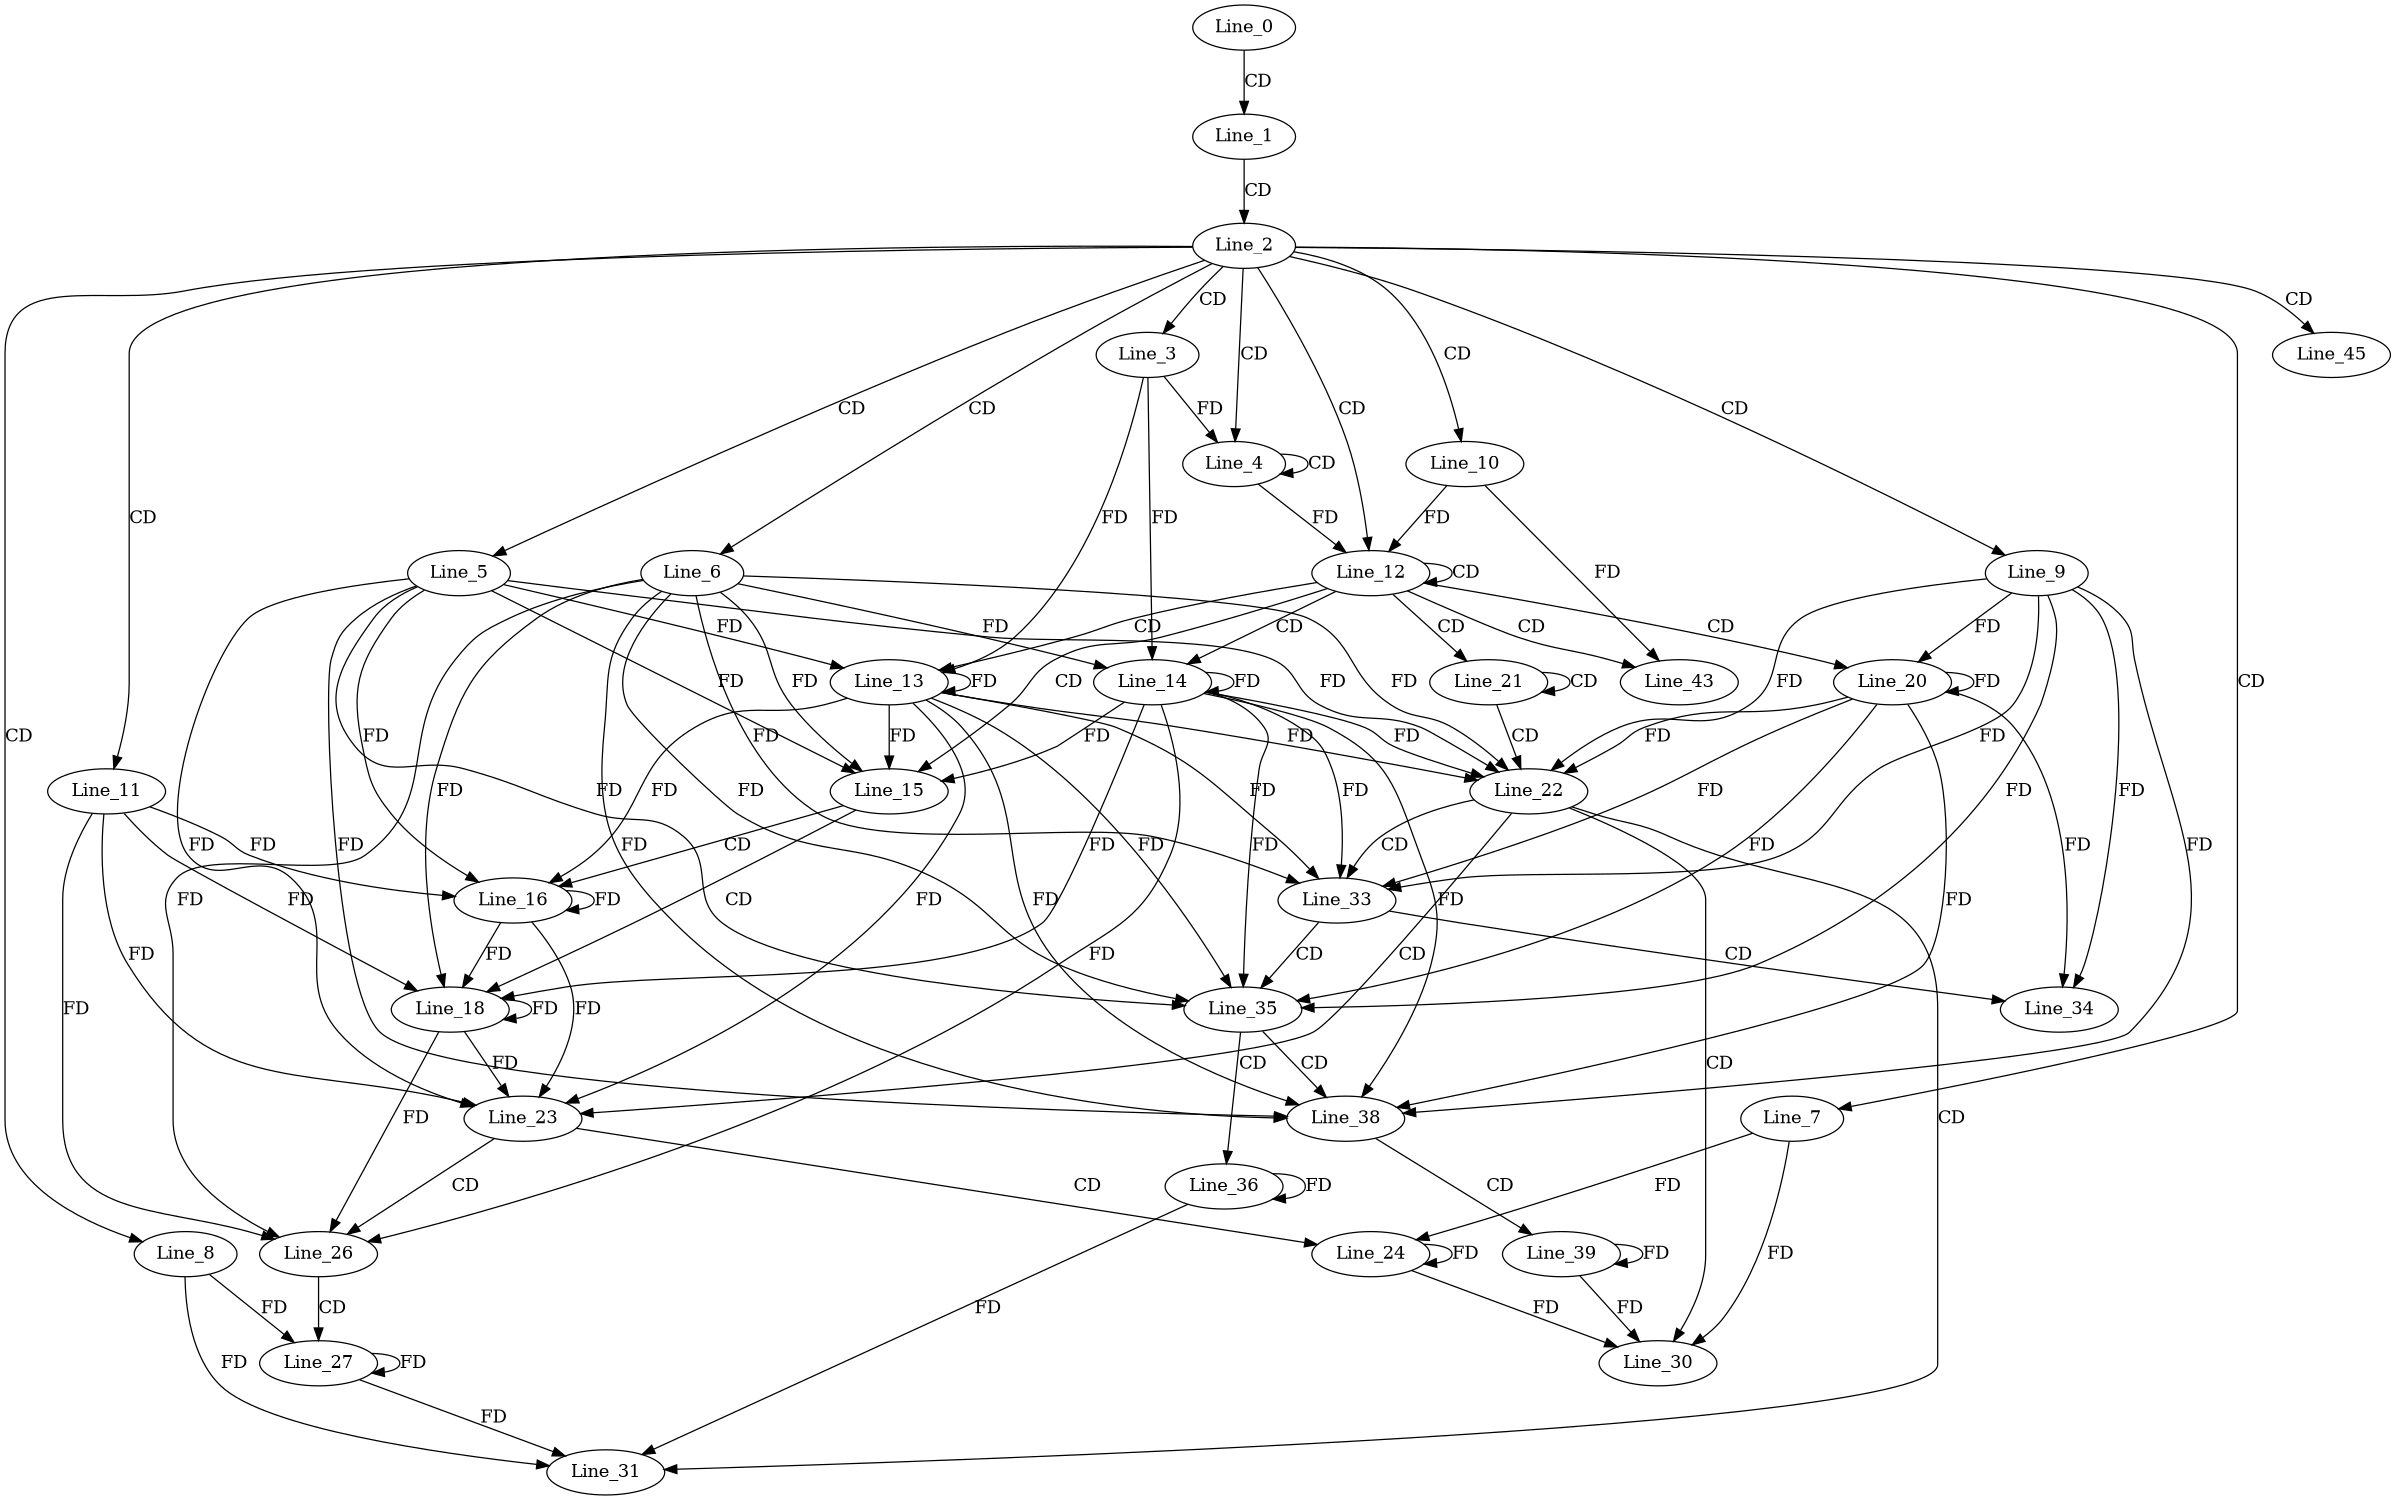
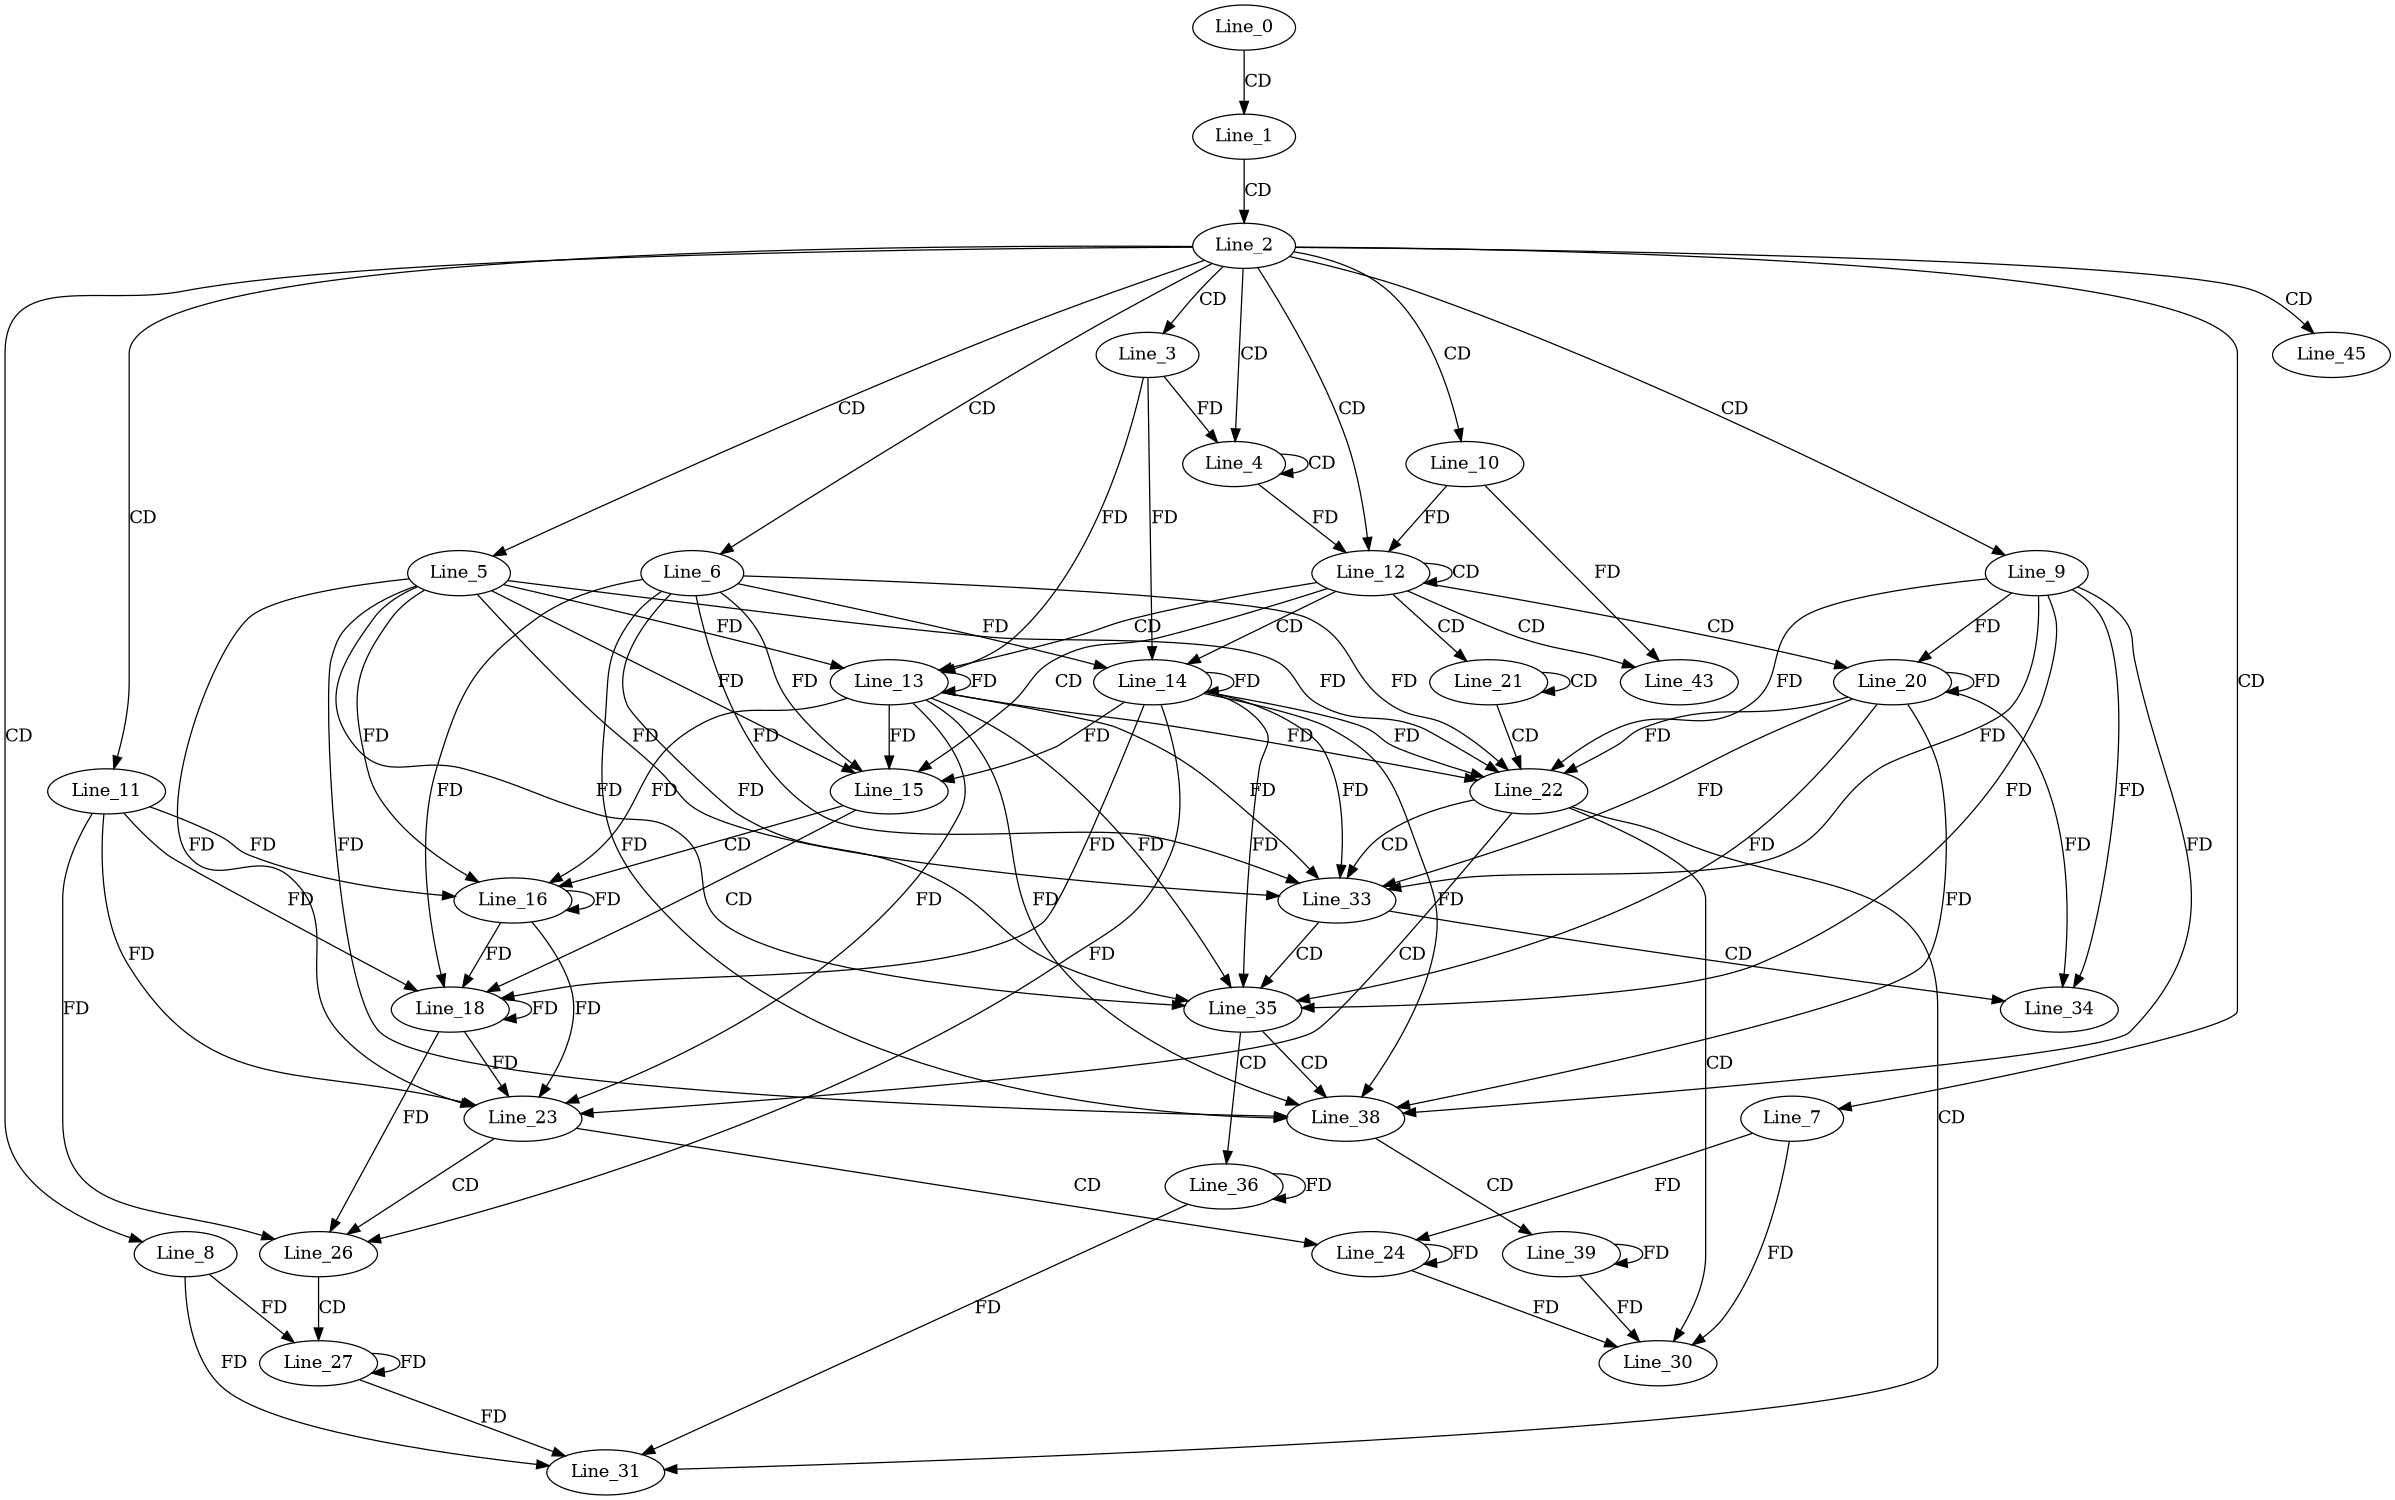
none -> (740, 827)
(311, 865) -> none
